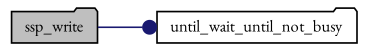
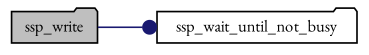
(257, 27) -> (257, 27)
